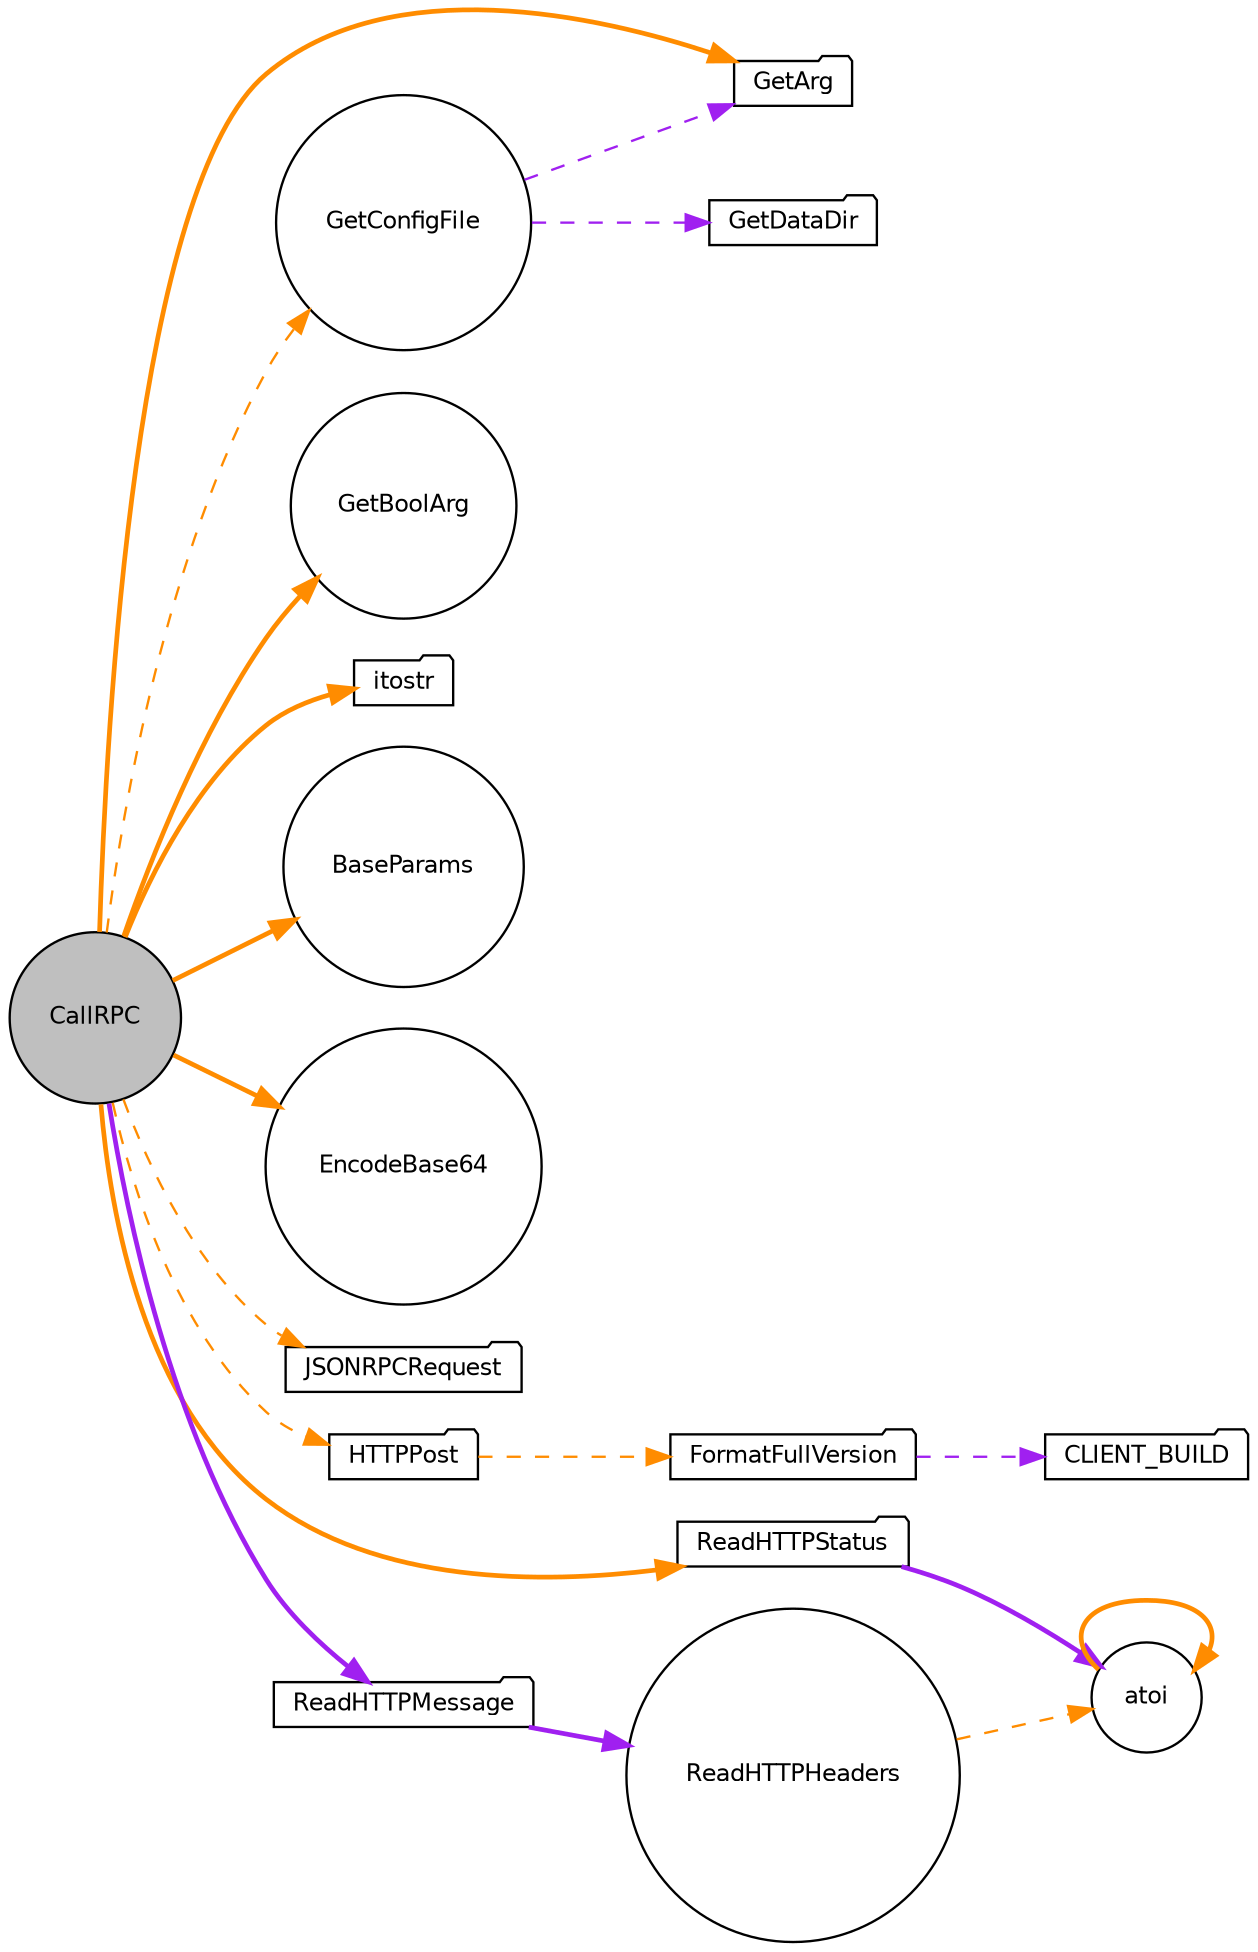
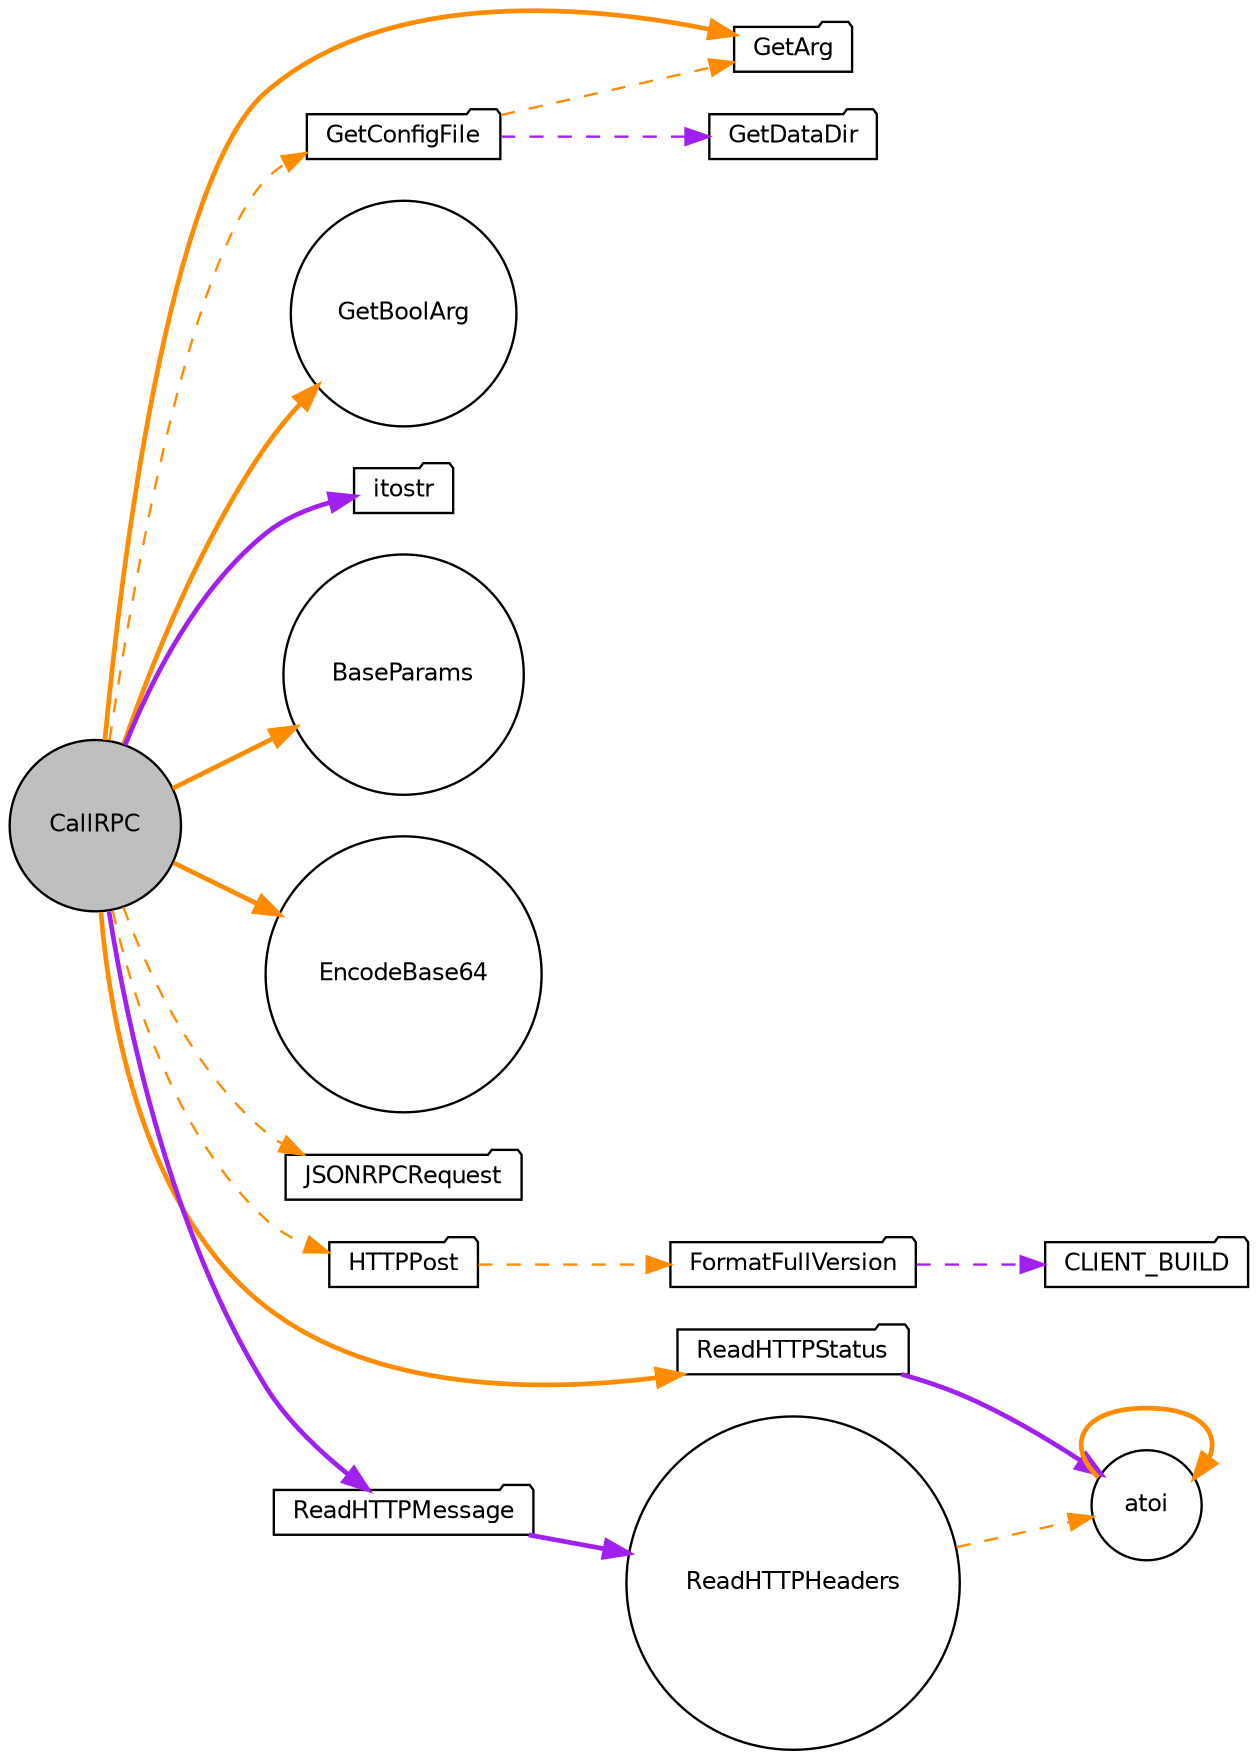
(618, 146) -> (605, 91)
(404, 223) -> (404, 137)
(203, 793) -> (203, 601)
